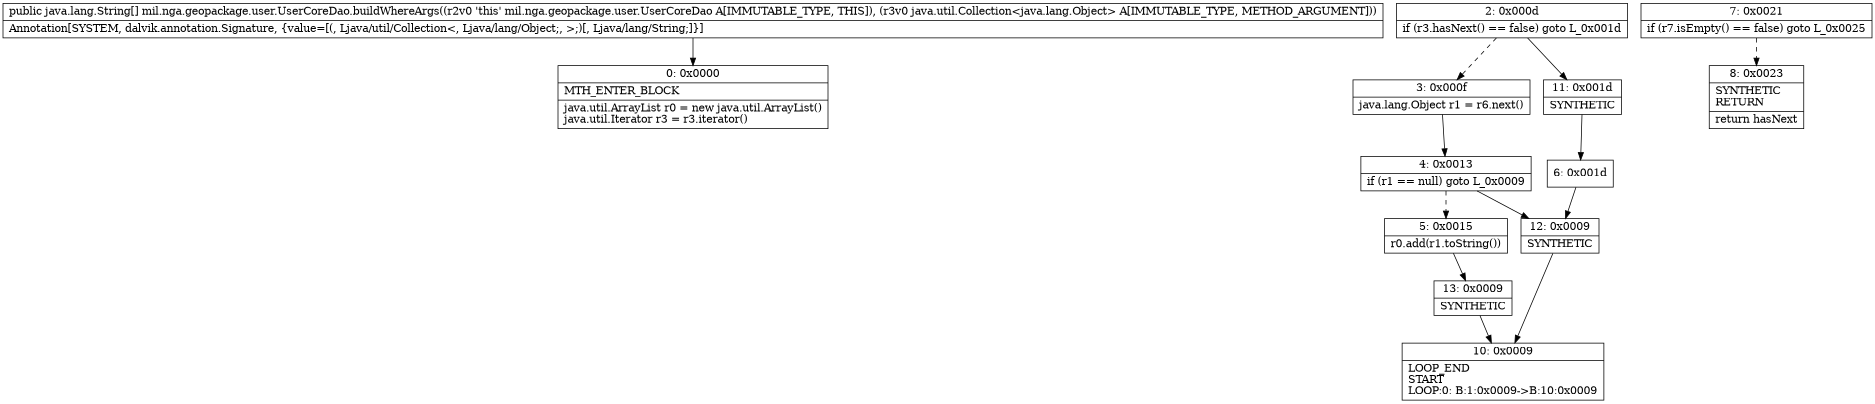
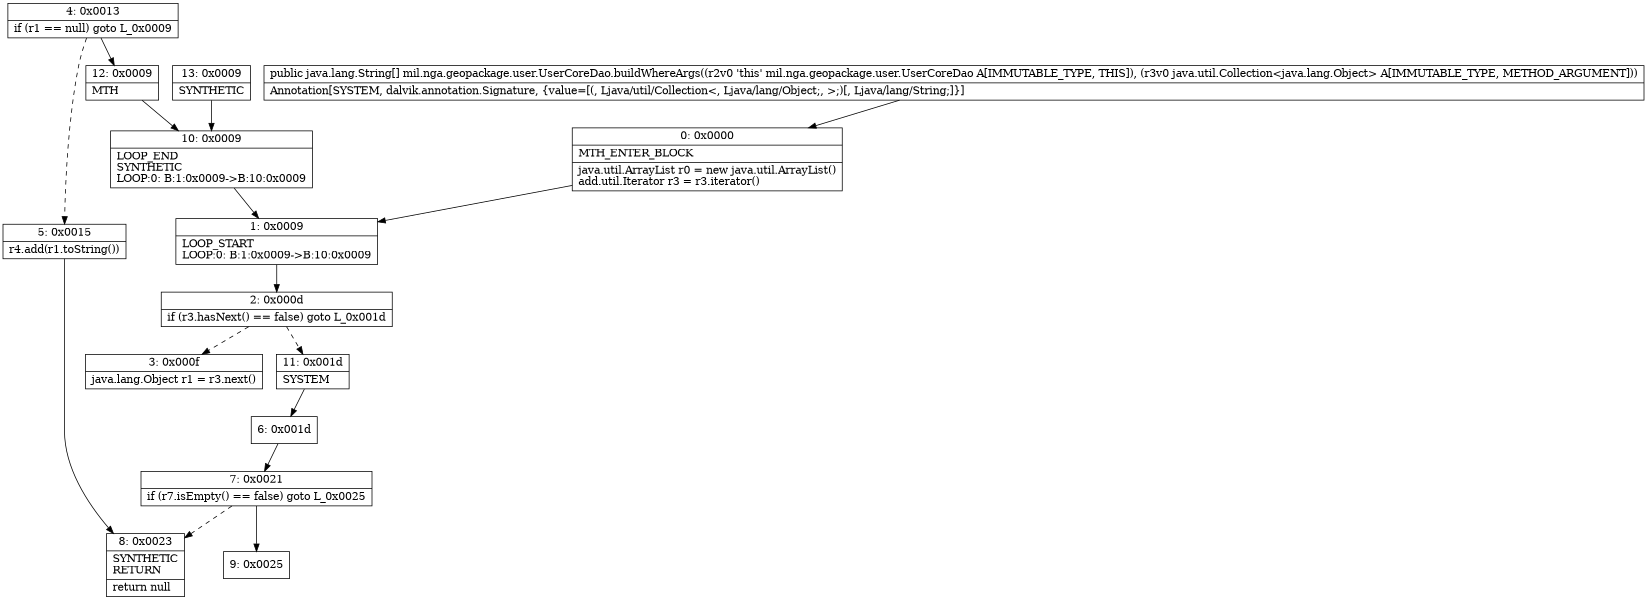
(1545, 56) -> (293, 337)
(1442, 105) -> (174, 380)
(1582, 105) -> (306, 380)
(656, 120) -> (669, 182)
(1756, 120) -> (142, 588)
(1444, 132) -> none
(1572, 199) -> (273, 454)
none -> (277, 242)
(1446, 244) -> (64, 250)
(1560, 244) -> (105, 91)
(1458, 264) -> (64, 399)
(1426, 380) -> (150, 168)
none -> (256, 565)
